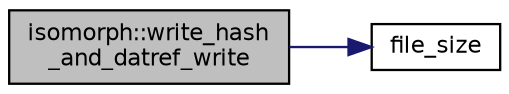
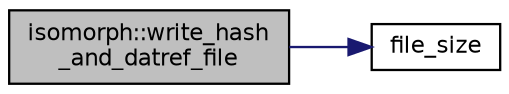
(149, 47) -> (149, 47)
